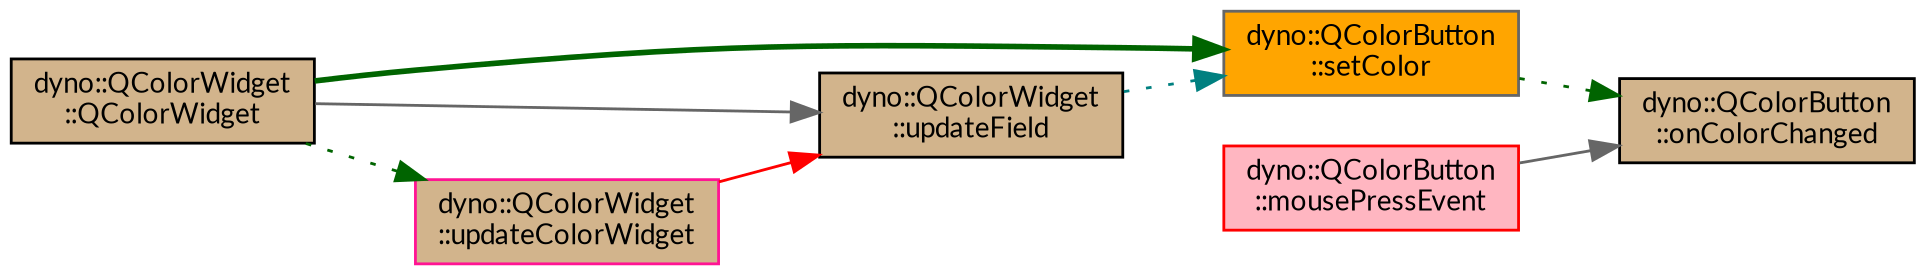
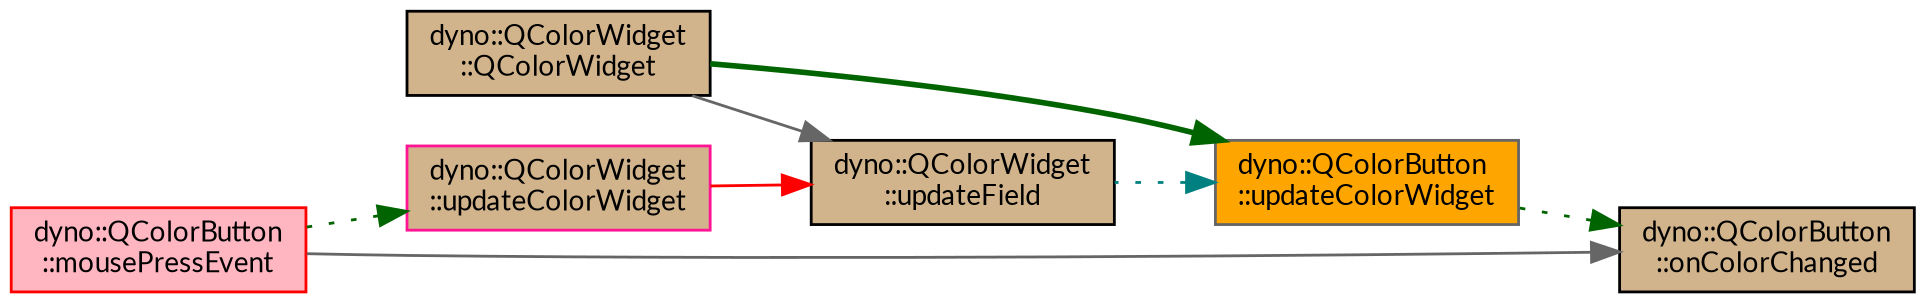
(1371, 53) -> (1367, 182)
(351, 157) -> (343, 221)
